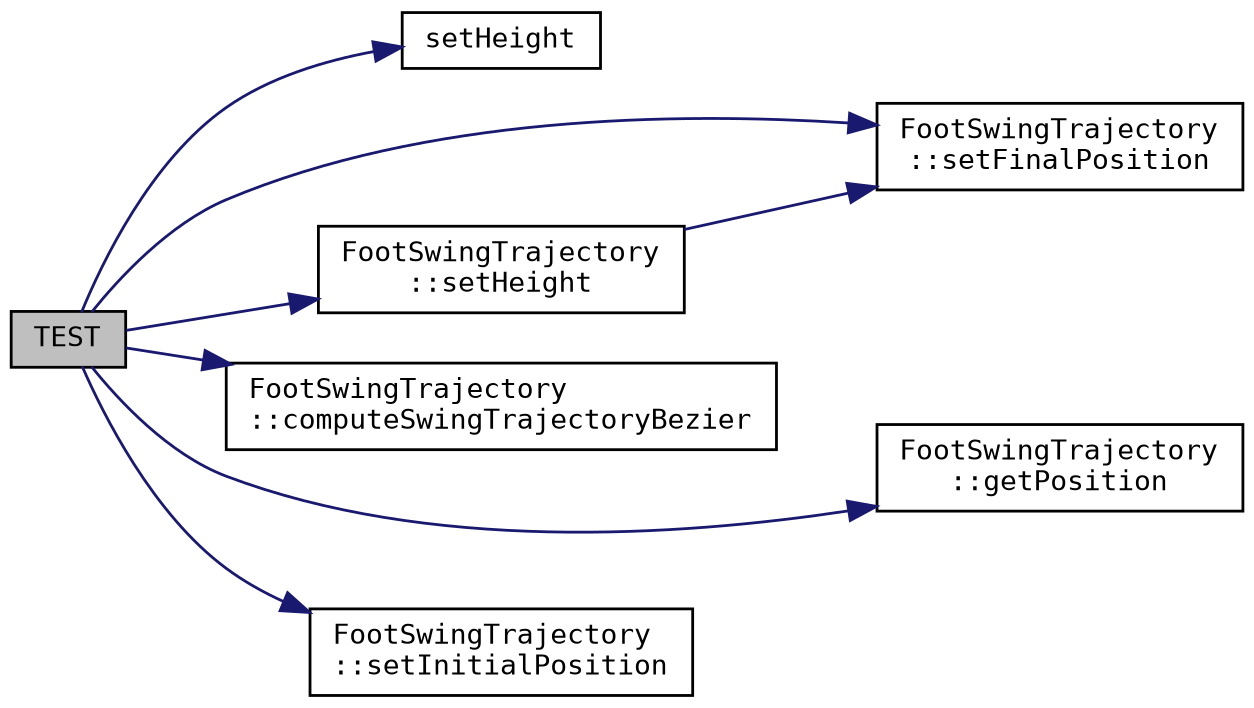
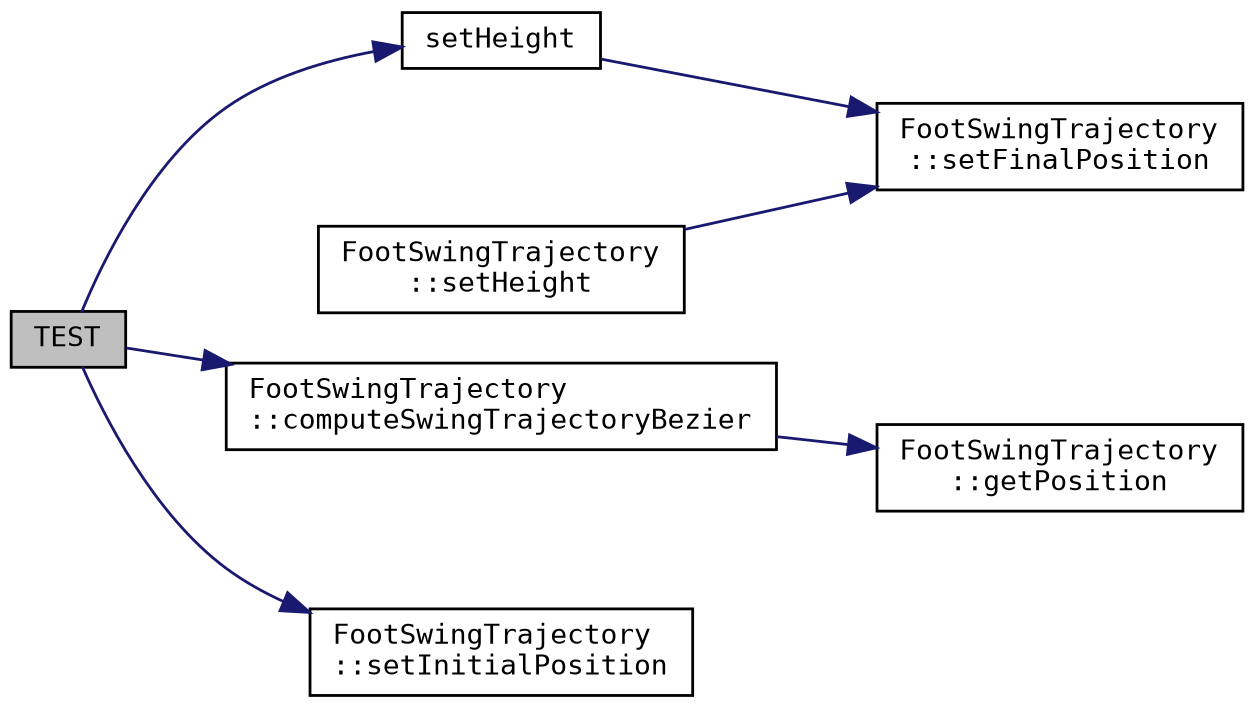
(445, 139) -> (725, 83)
(208, 317) -> none
(447, 525) -> (812, 441)
